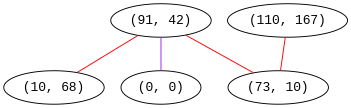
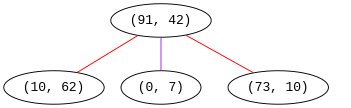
(288, 20) -> none
(54, 87) -> (54, 87)
(161, 87) -> (161, 87)
